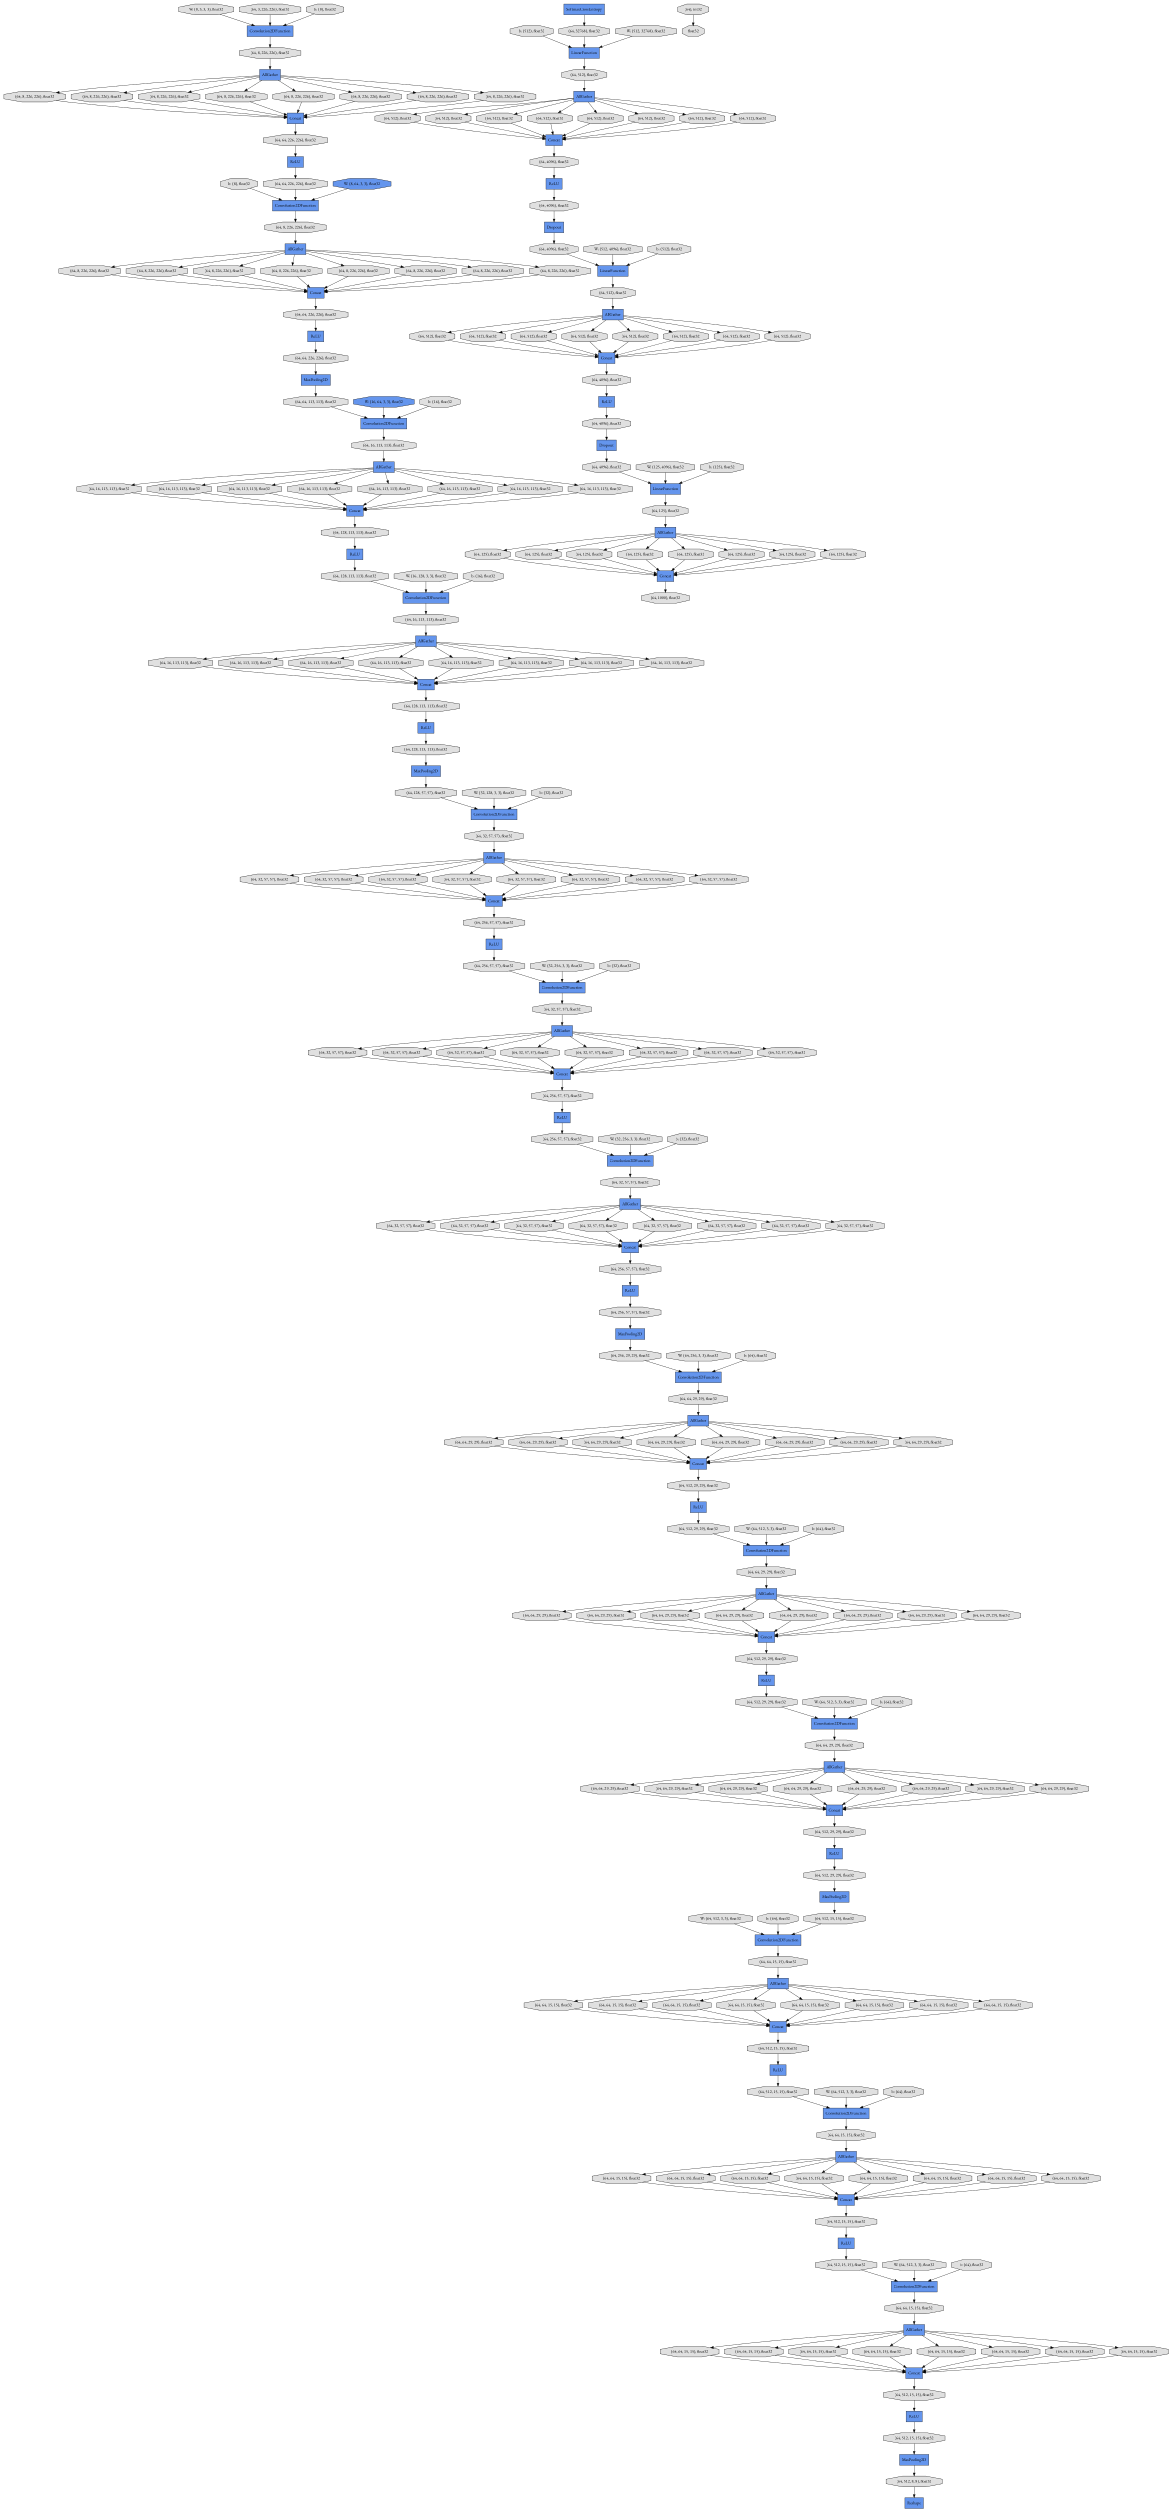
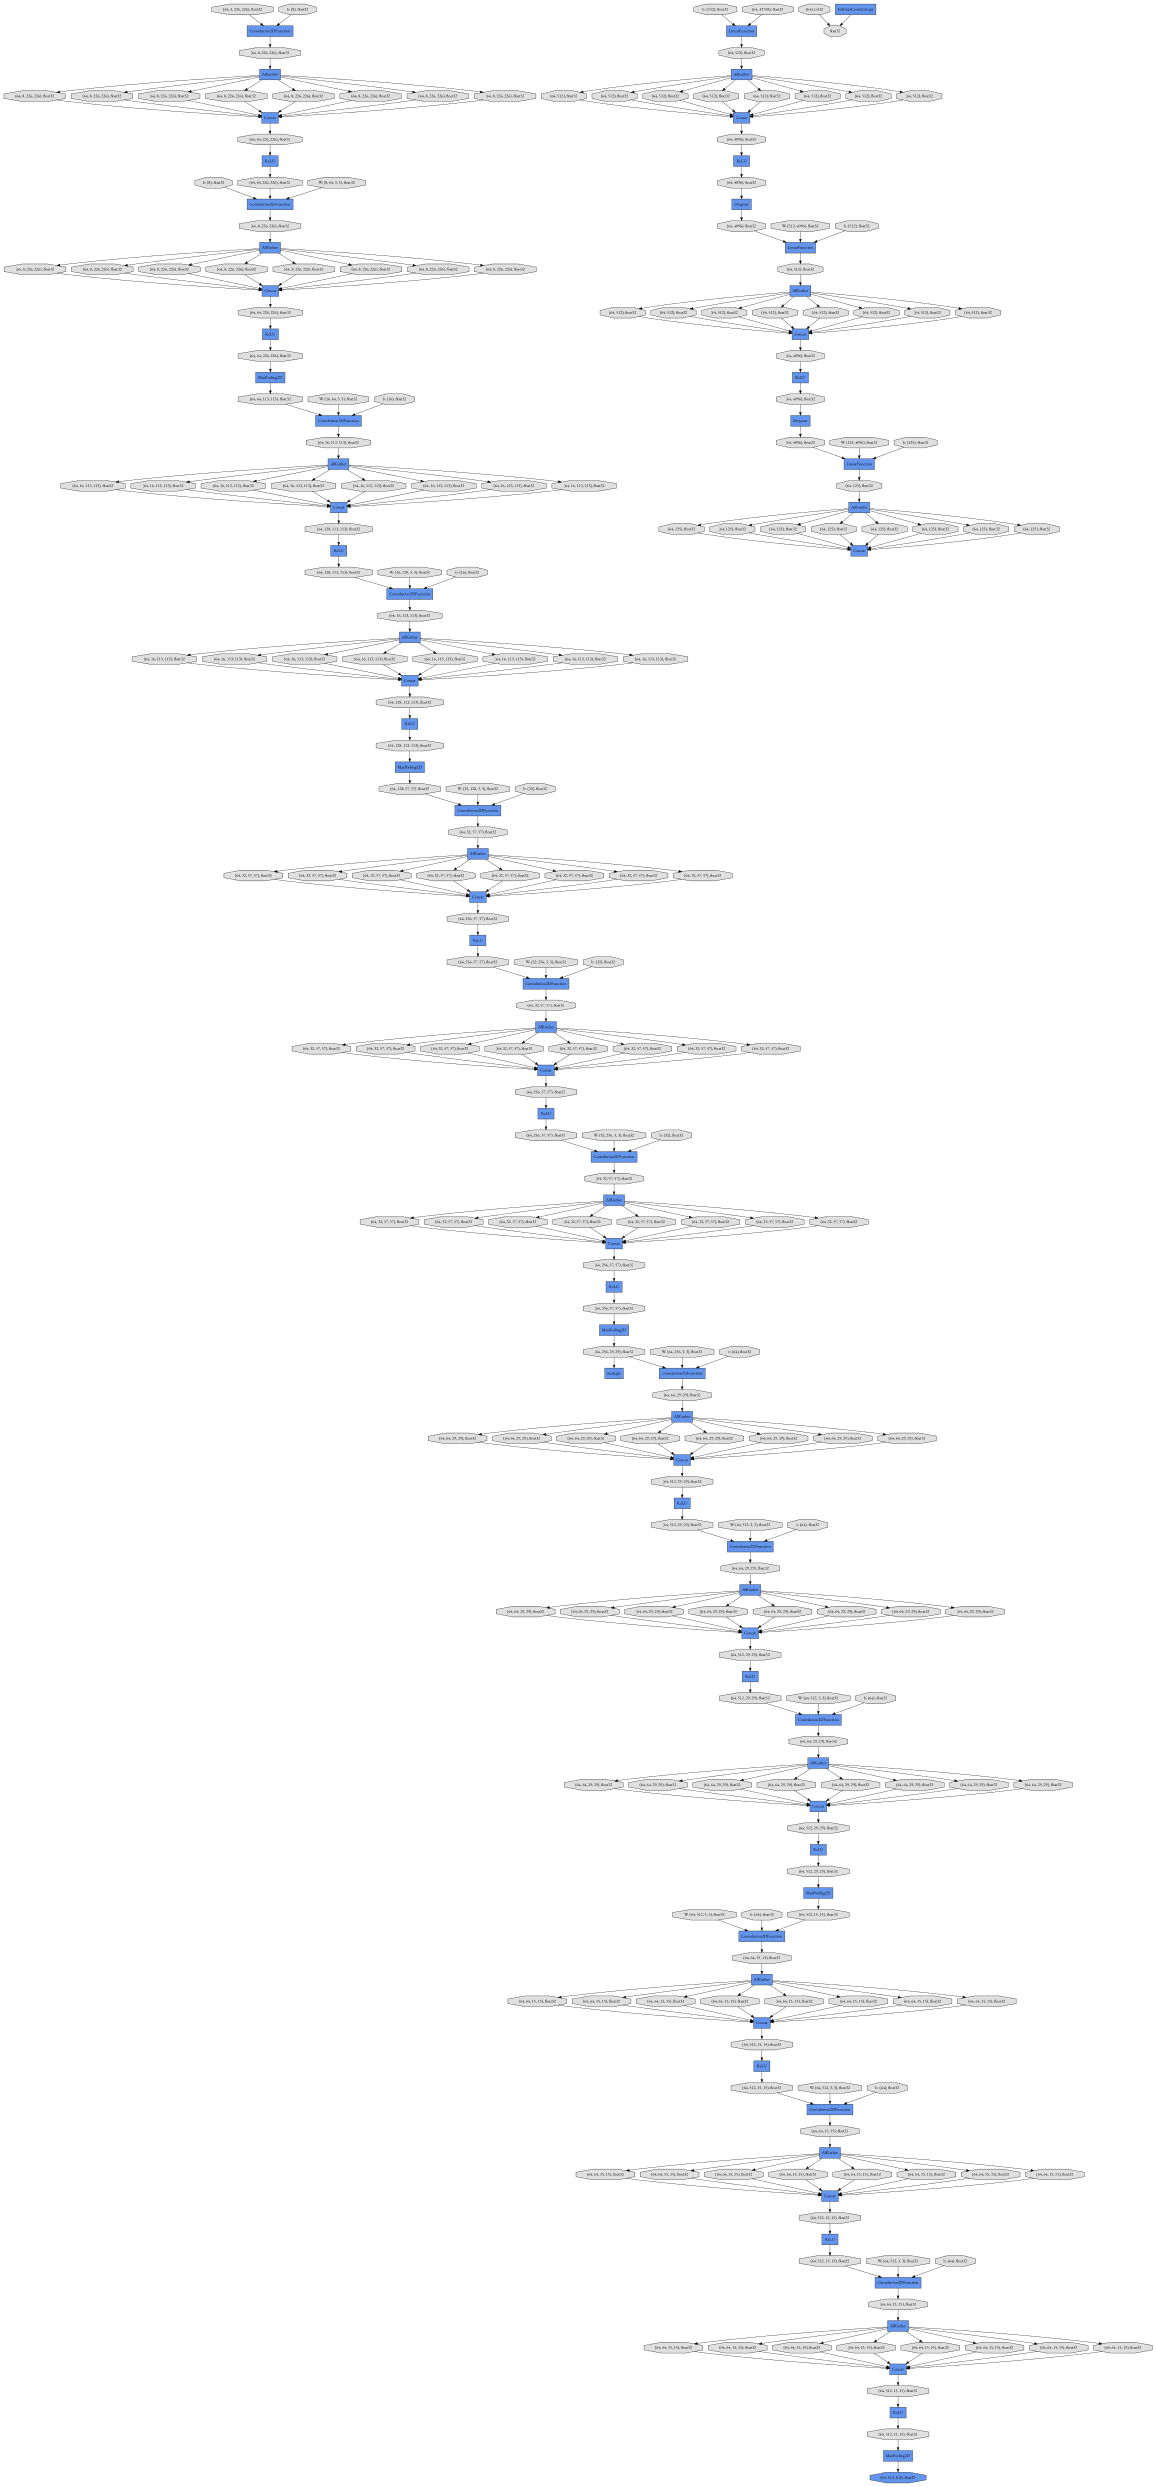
(206, 9) -> none
(584, 19) -> (846, 19)
(646, 31) -> none
(362, 184) -> (337, 183)
(384, 402) -> (338, 399)
(665, 598) -> none
(914, 2481) -> (898, 2478)
(914, 2491) -> (614, 1361)
